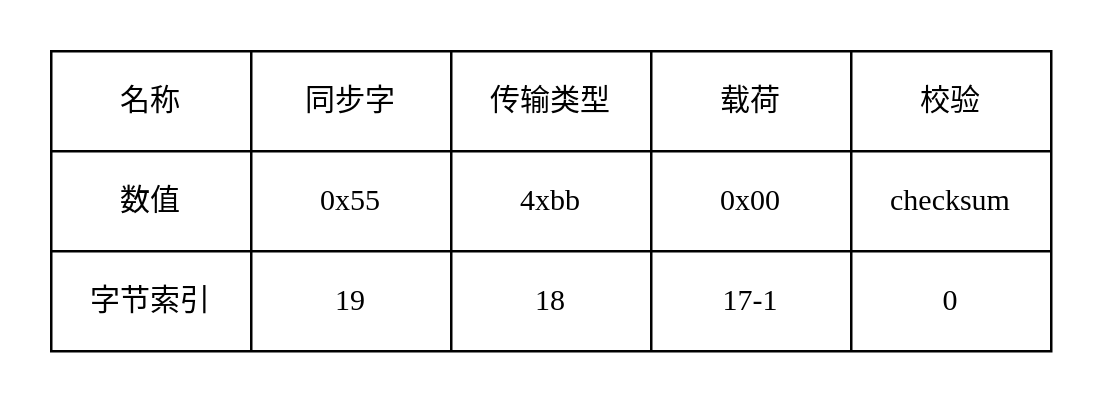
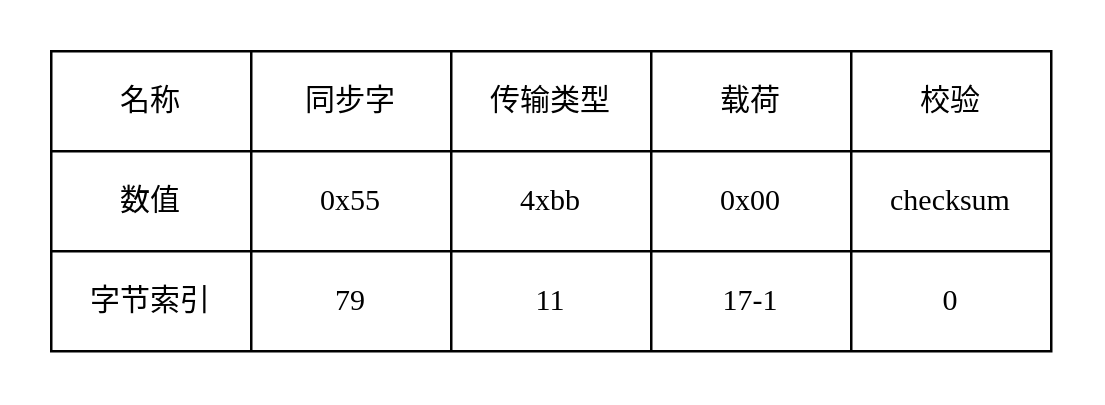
(351, 301) -> (351, 301)
(551, 301) -> (551, 301)
